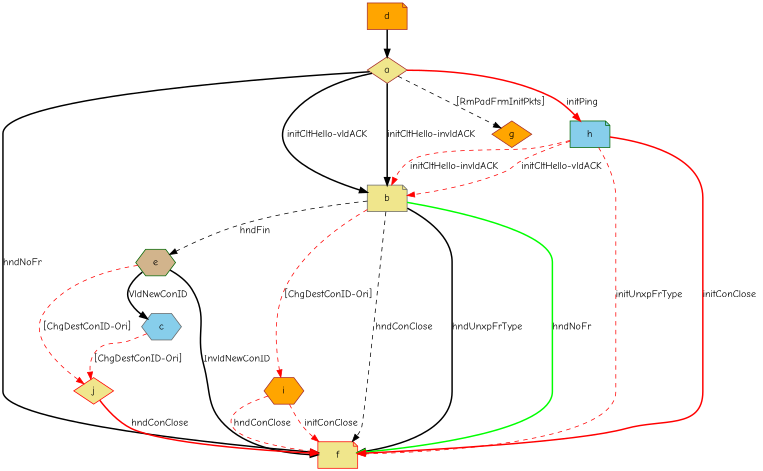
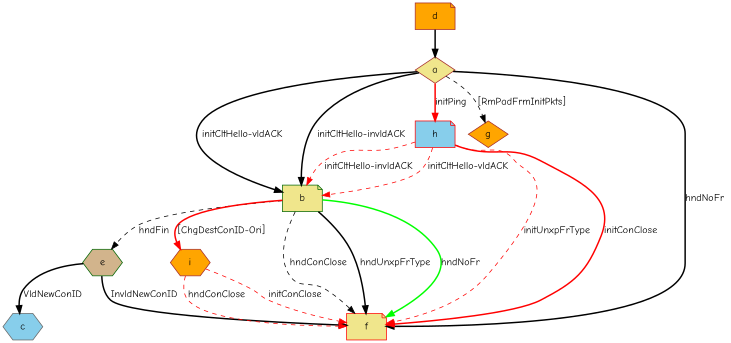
(590, 134) -> (435, 134)
(387, 198) -> (302, 198)
(293, 274) -> (192, 216)
(94, 391) -> none
